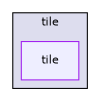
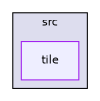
(50, 23) -> (50, 23)
